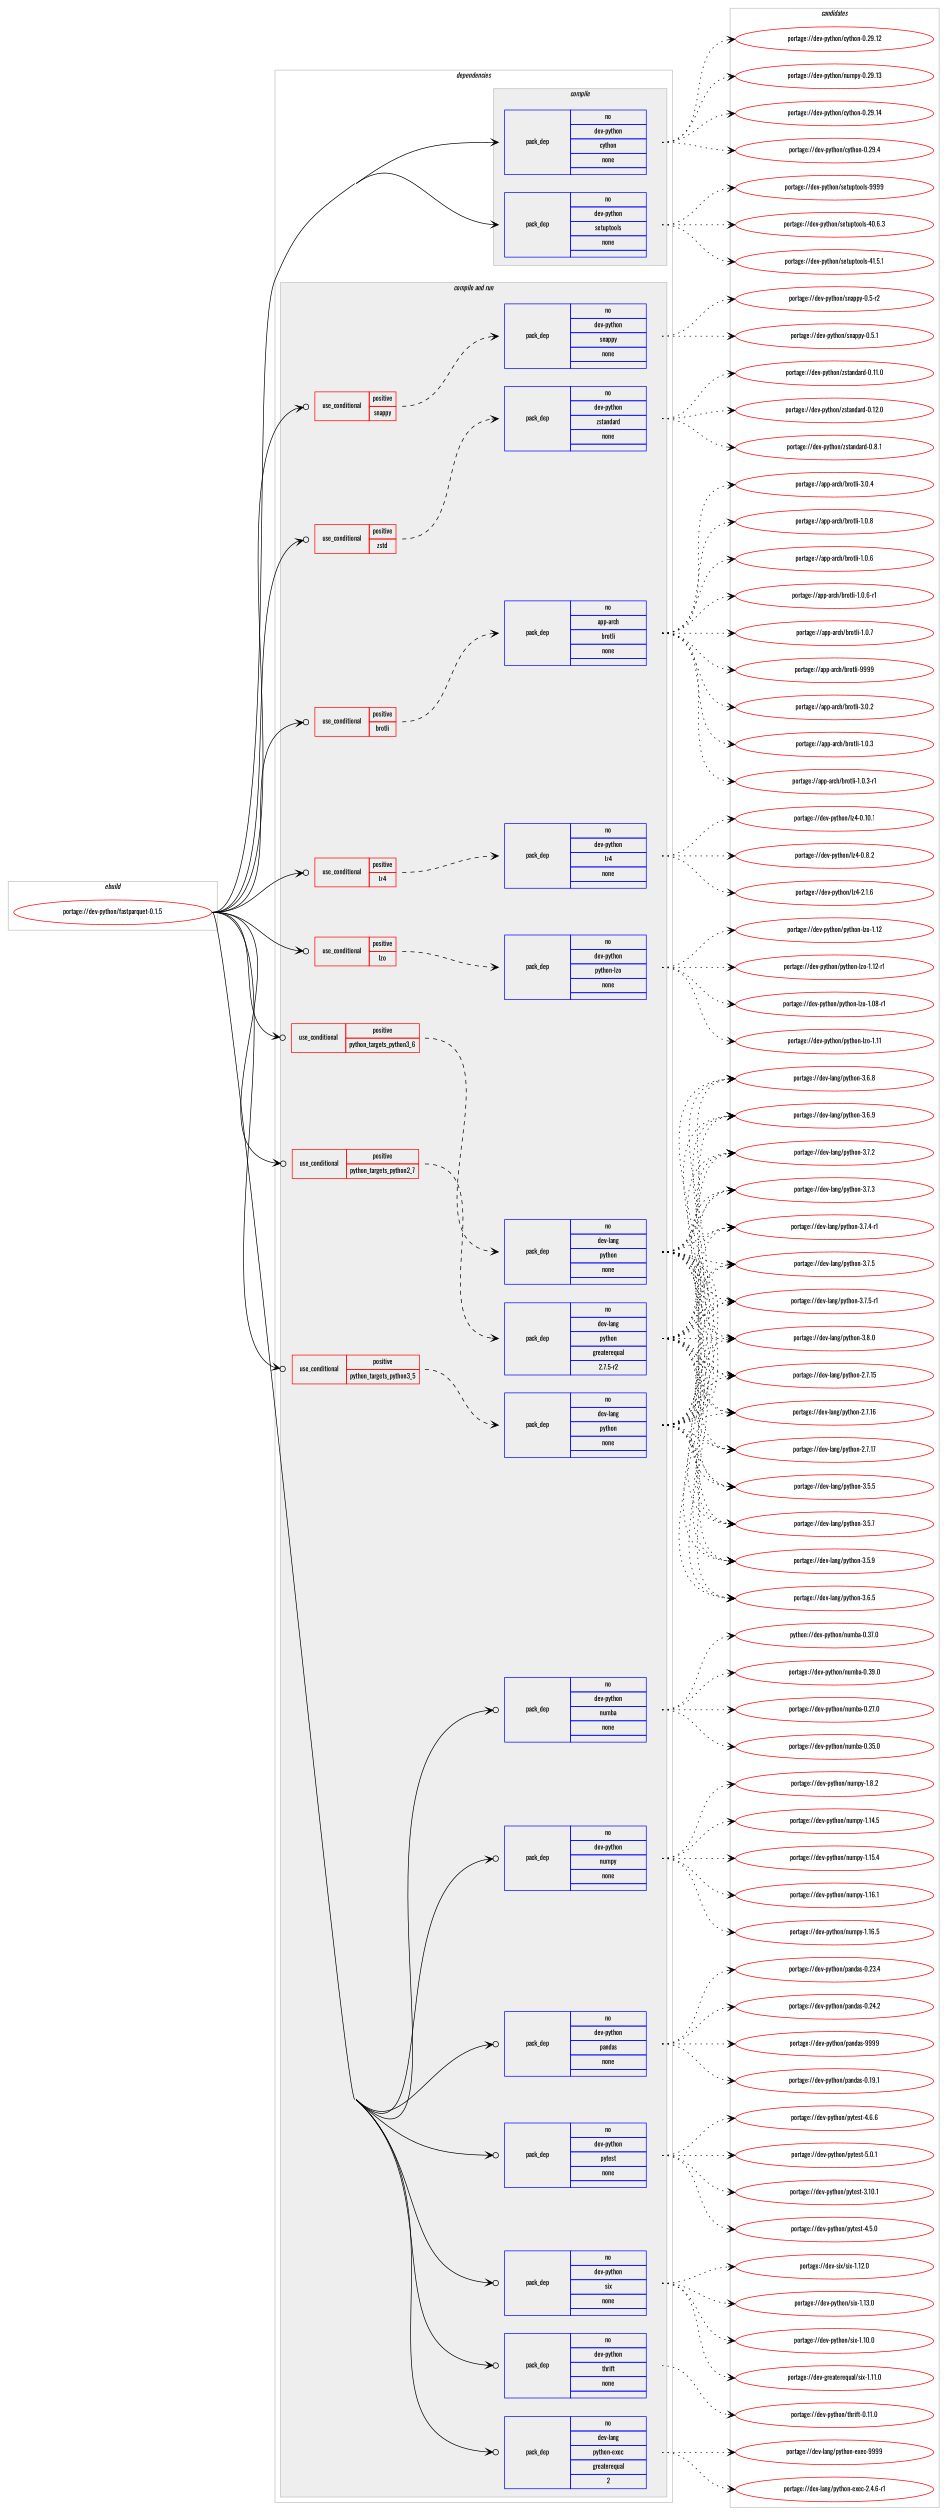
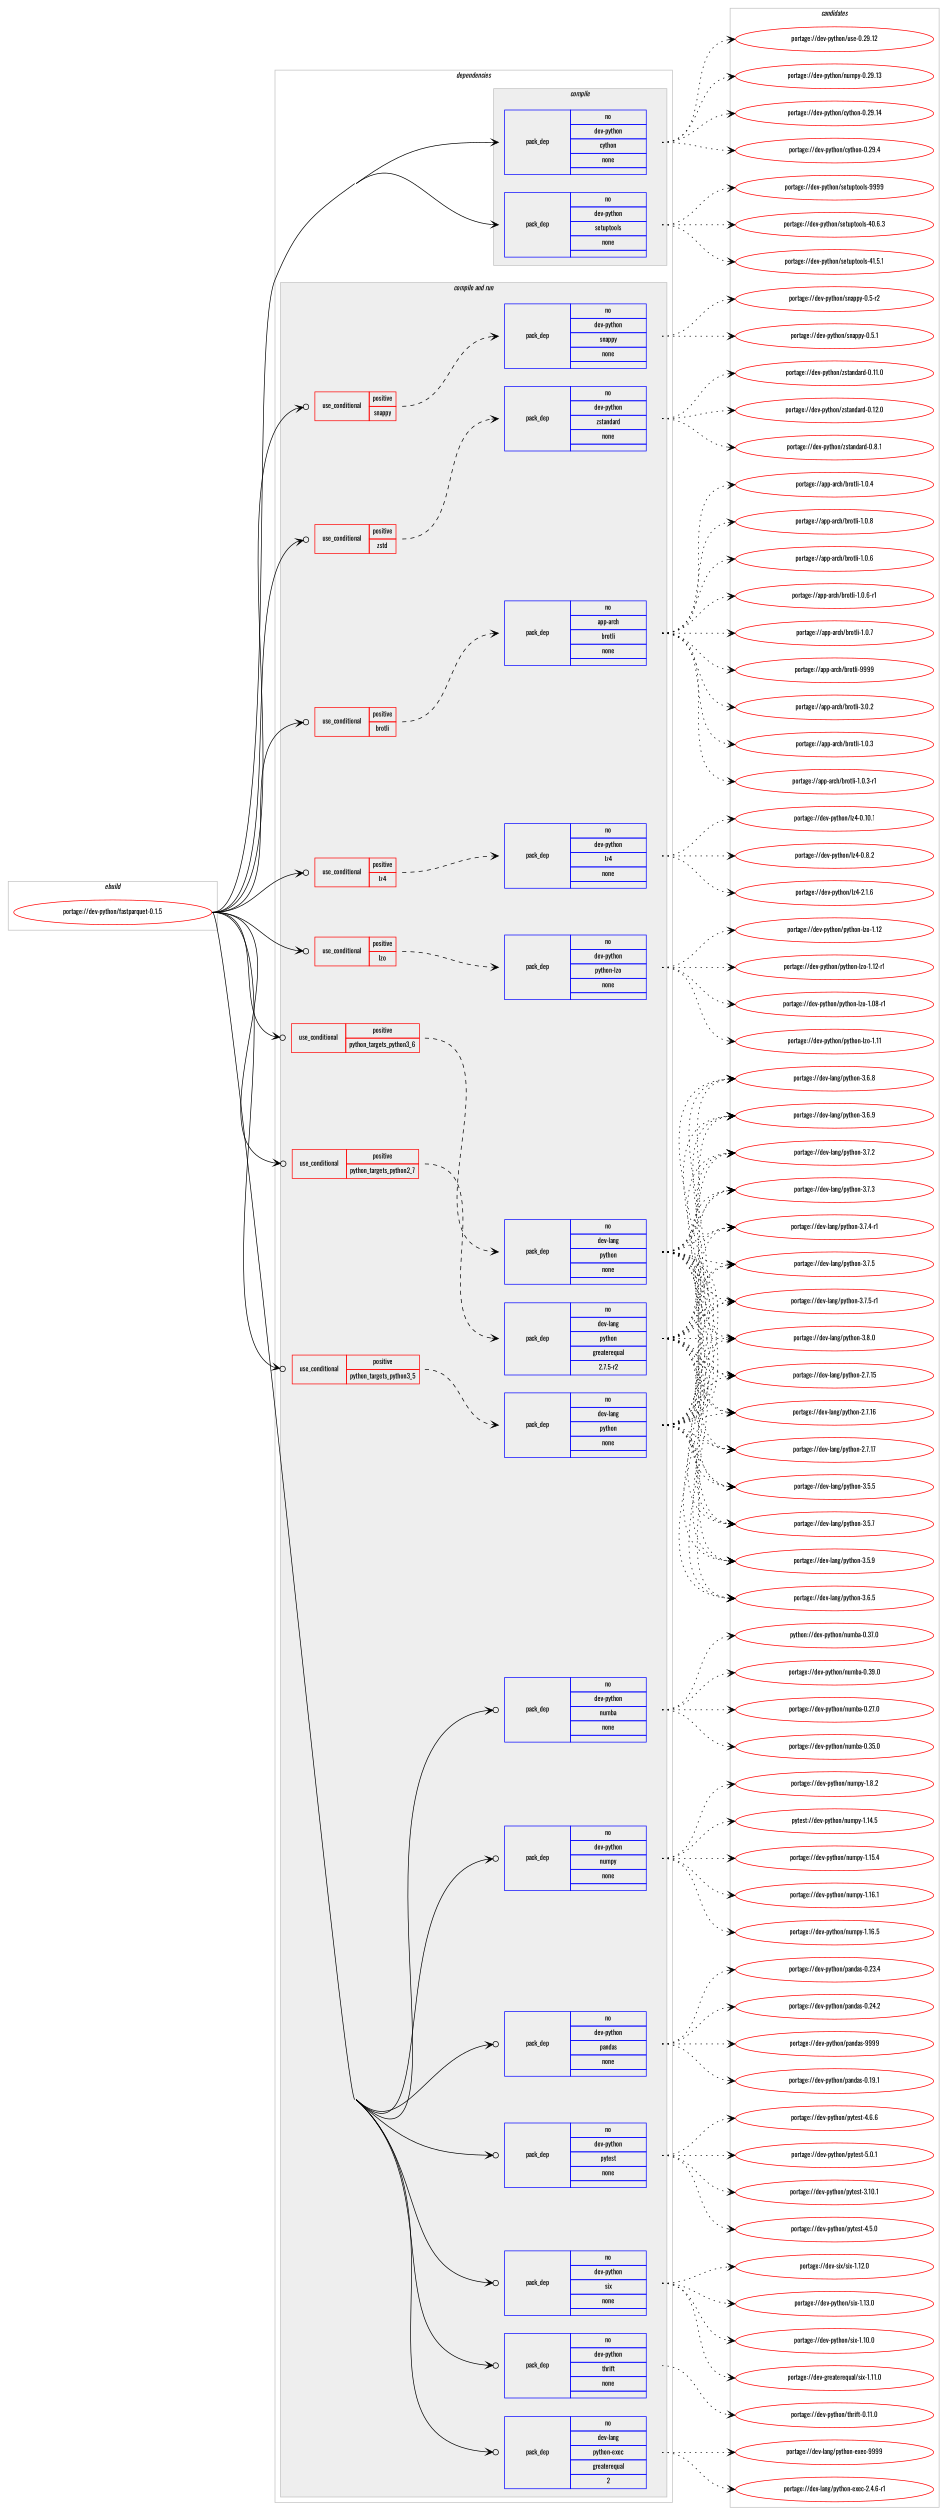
(835, 39) -> (835, 39)
(835, 485) -> (835, 485)
(835, 1821) -> (835, 1821)
